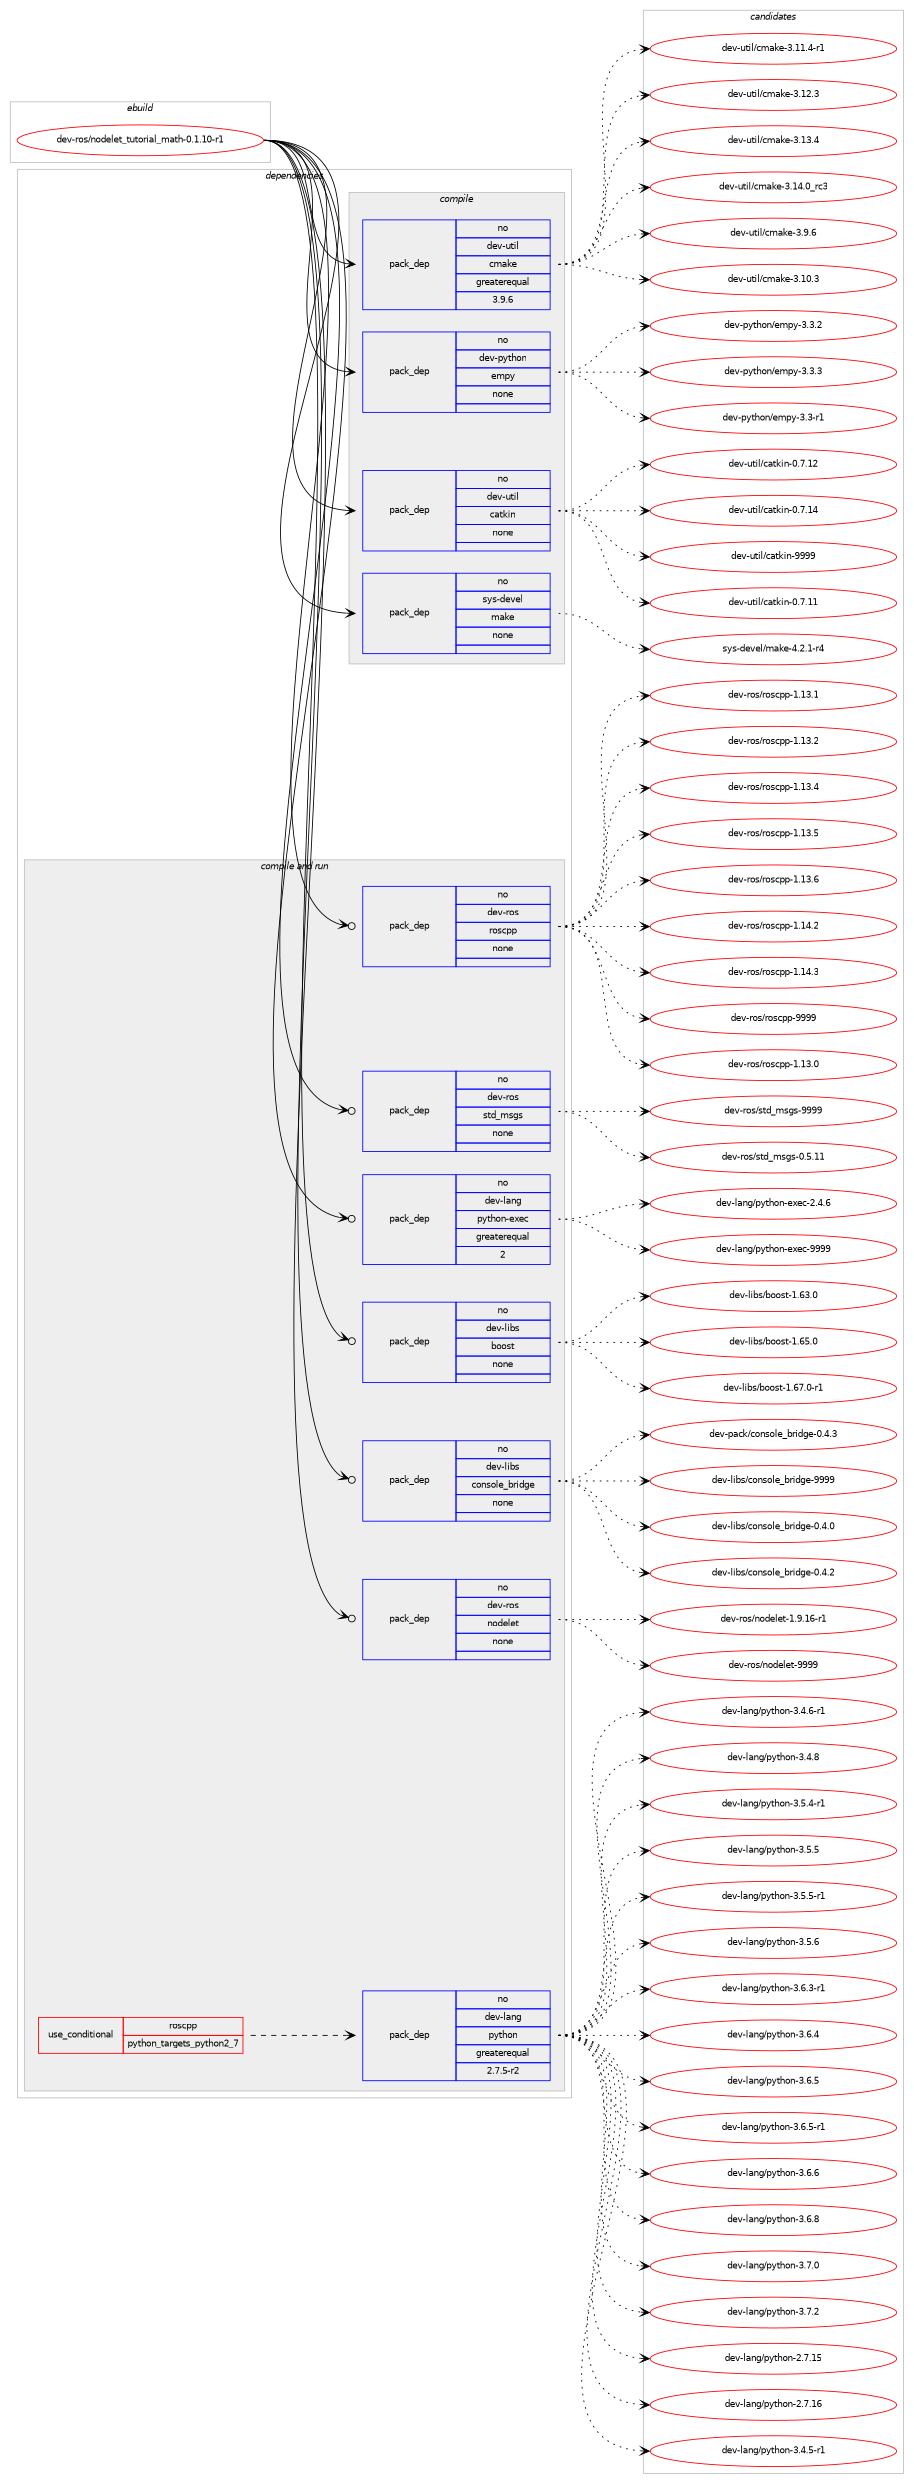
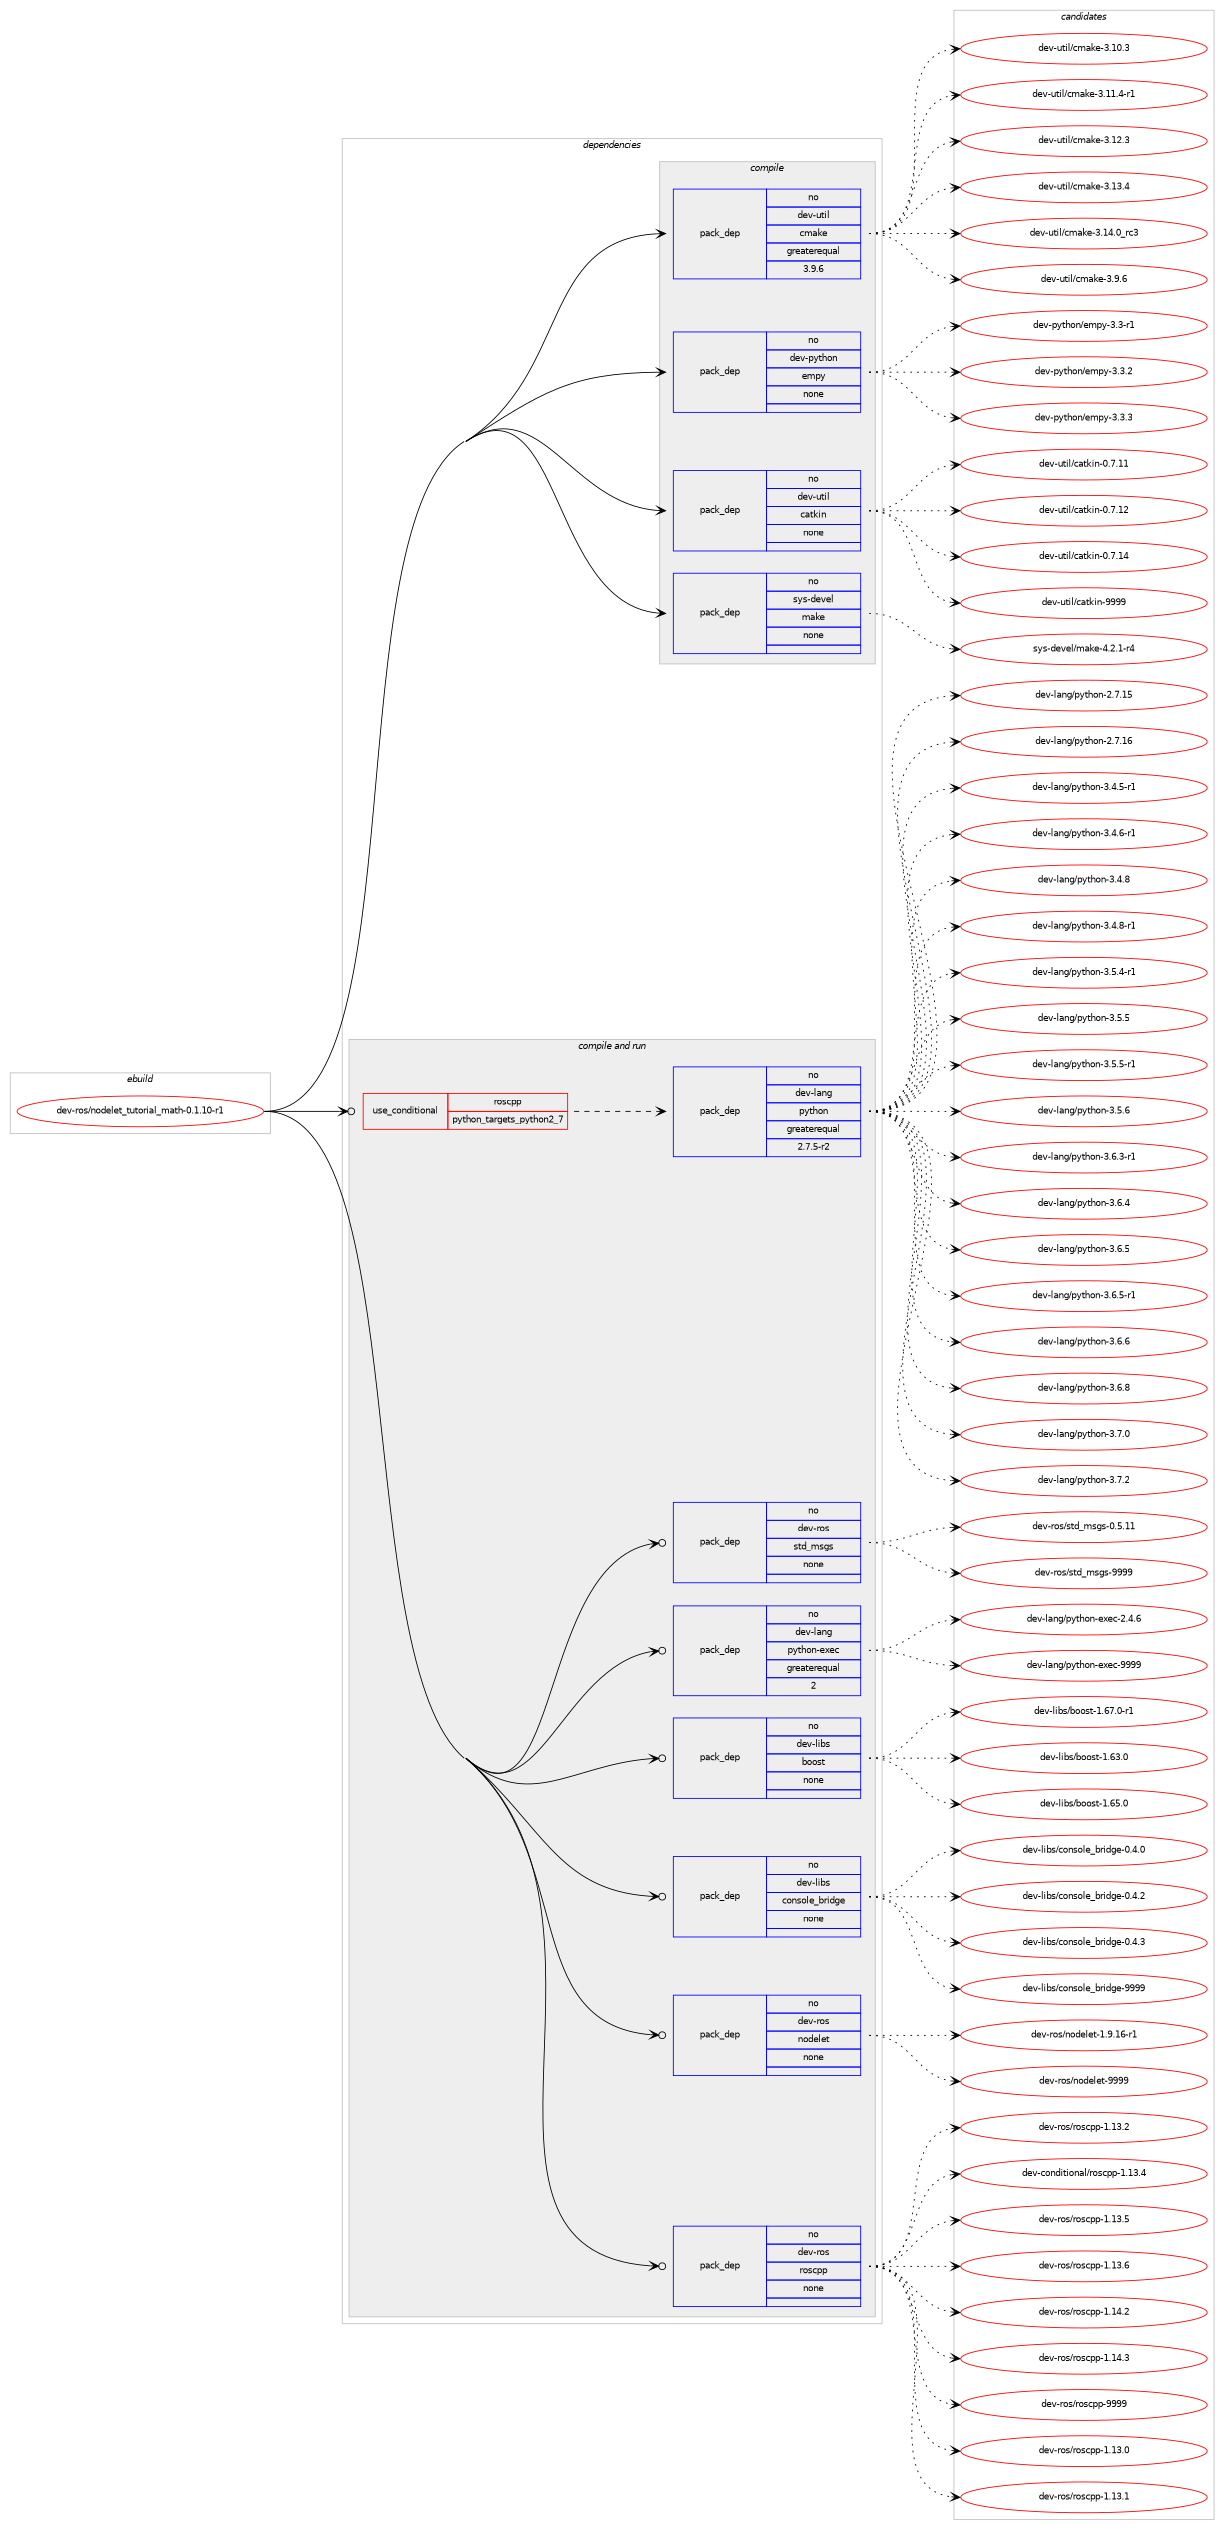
(773, 788) -> (1084, 2174)
none -> (1084, 927)
none -> (302, 1111)
(773, 1435) -> (1084, 1943)
